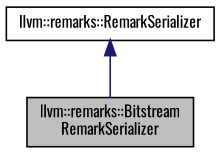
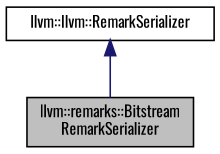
(110, 24) -> (110, 24)
